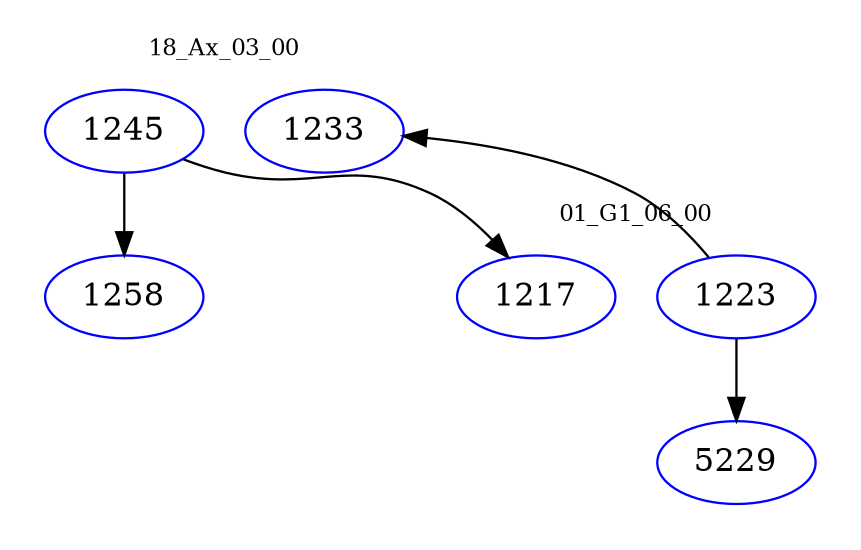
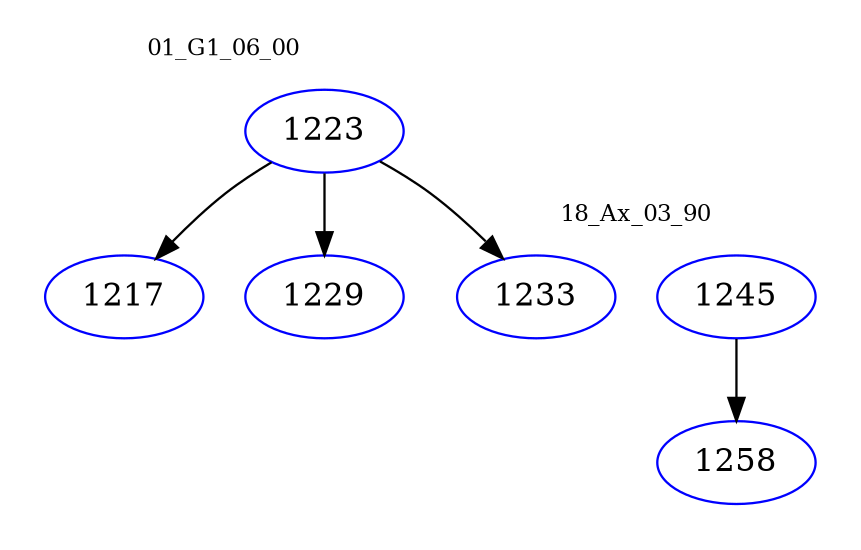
(224, 49) -> (636, 215)
(346, 176) -> (219, 198)
(736, 463) -> (324, 297)
